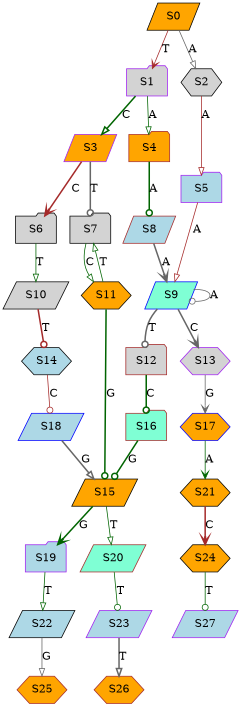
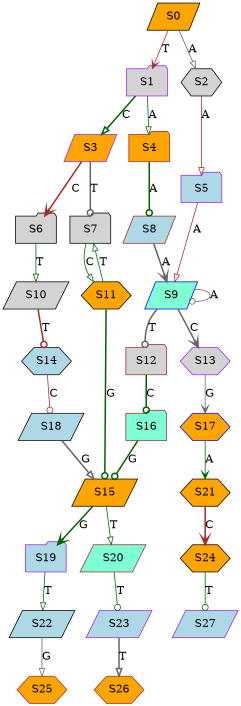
(51, 427) -> (51, 427)
